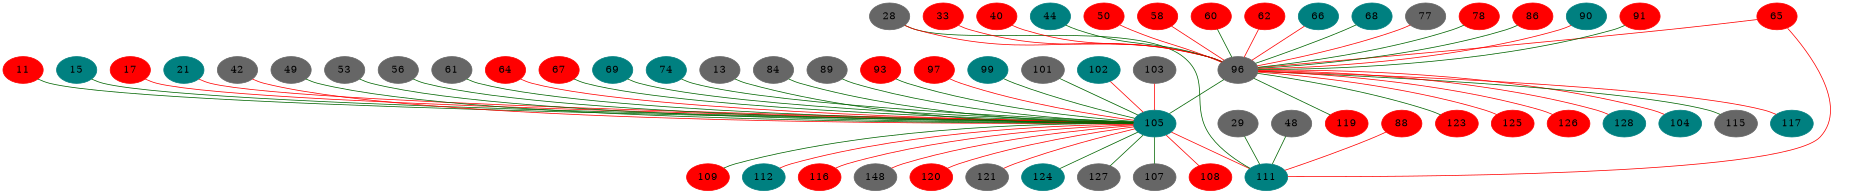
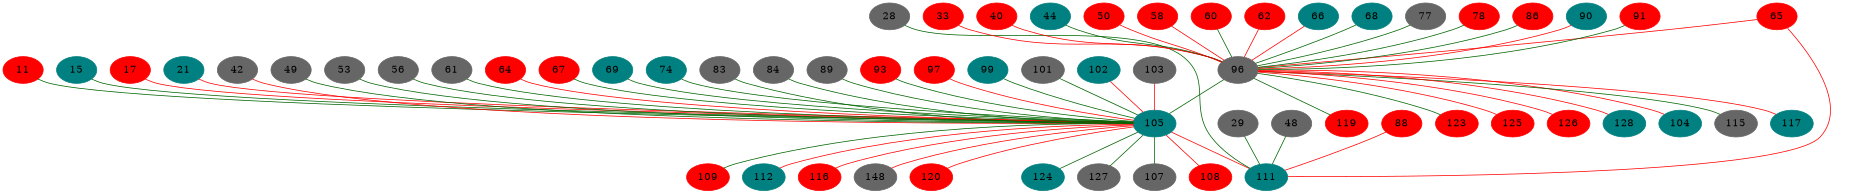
(1015, 45) -> none
(1335, 49) -> (1335, 49)
(720, 70) -> (720, 70)
(987, 177) -> none
